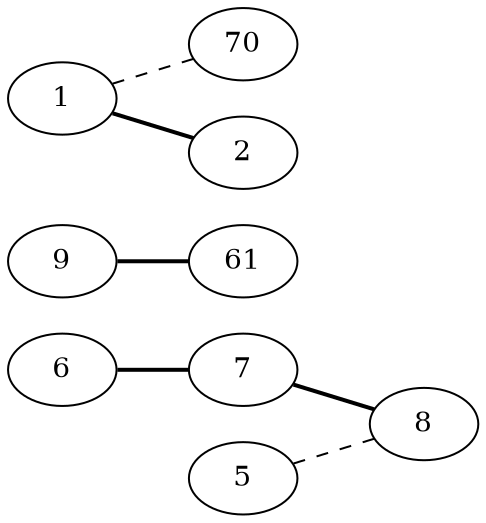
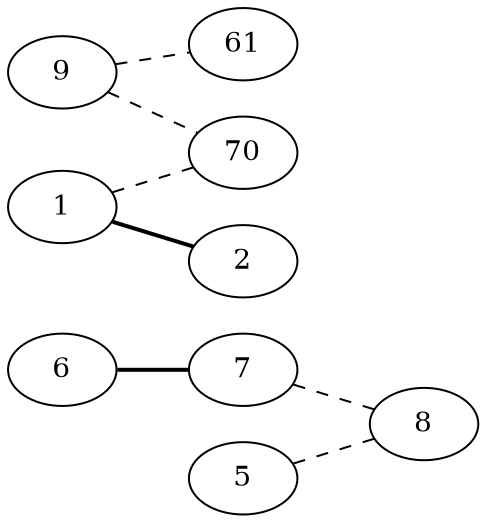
none -> (153, 113)
(153, 261) -> (153, 58)
(334, 397) -> (334, 397)
